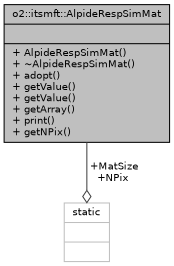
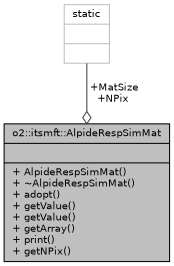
(87, 166) -> (87, 87)
